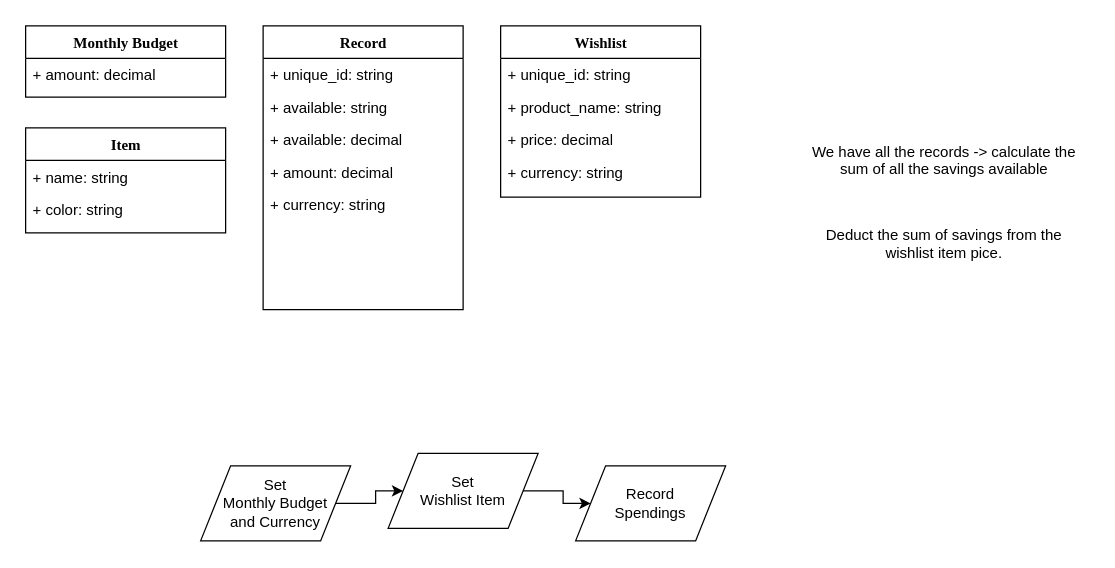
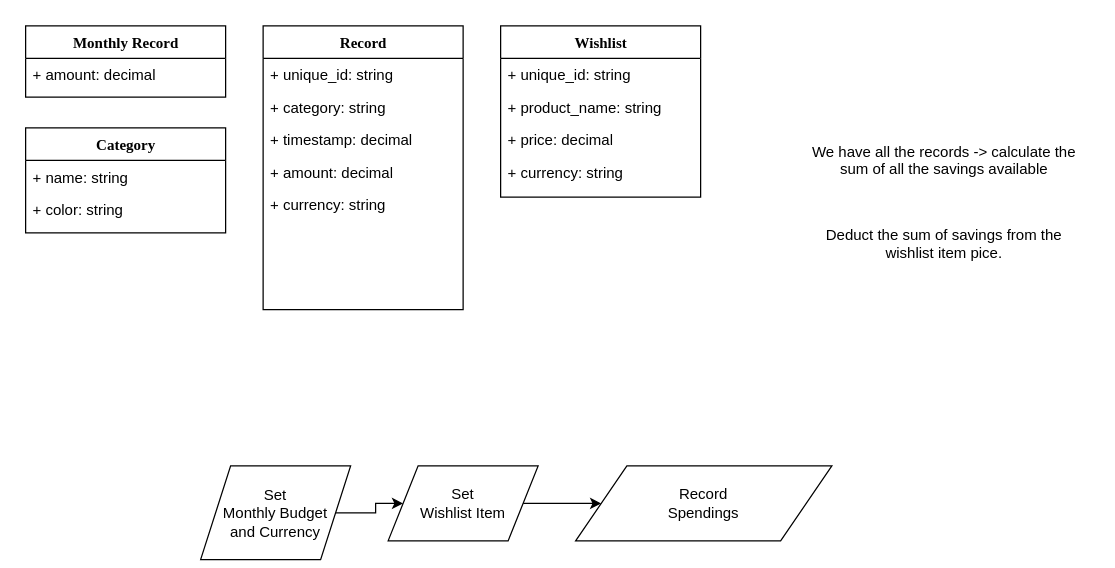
(126, 43) -> (126, 43)
(337, 108) -> (338, 108)
(339, 141) -> (343, 141)
(126, 146) -> (126, 146)
(463, 491) -> (463, 503)
(276, 503) -> (276, 513)
(651, 503) -> (704, 503)
